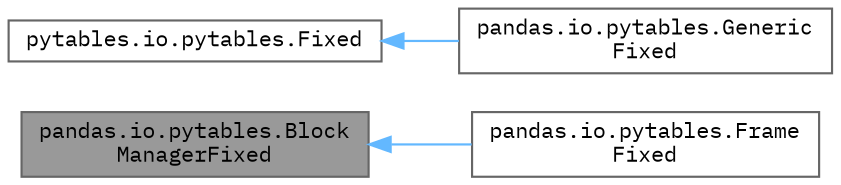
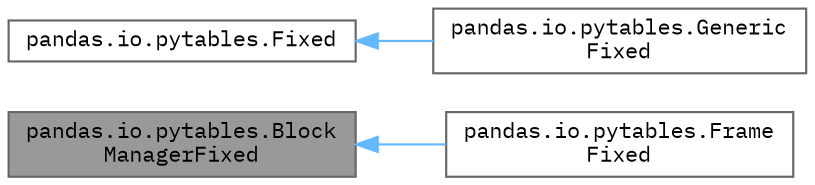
(195, 41) -> (182, 41)
